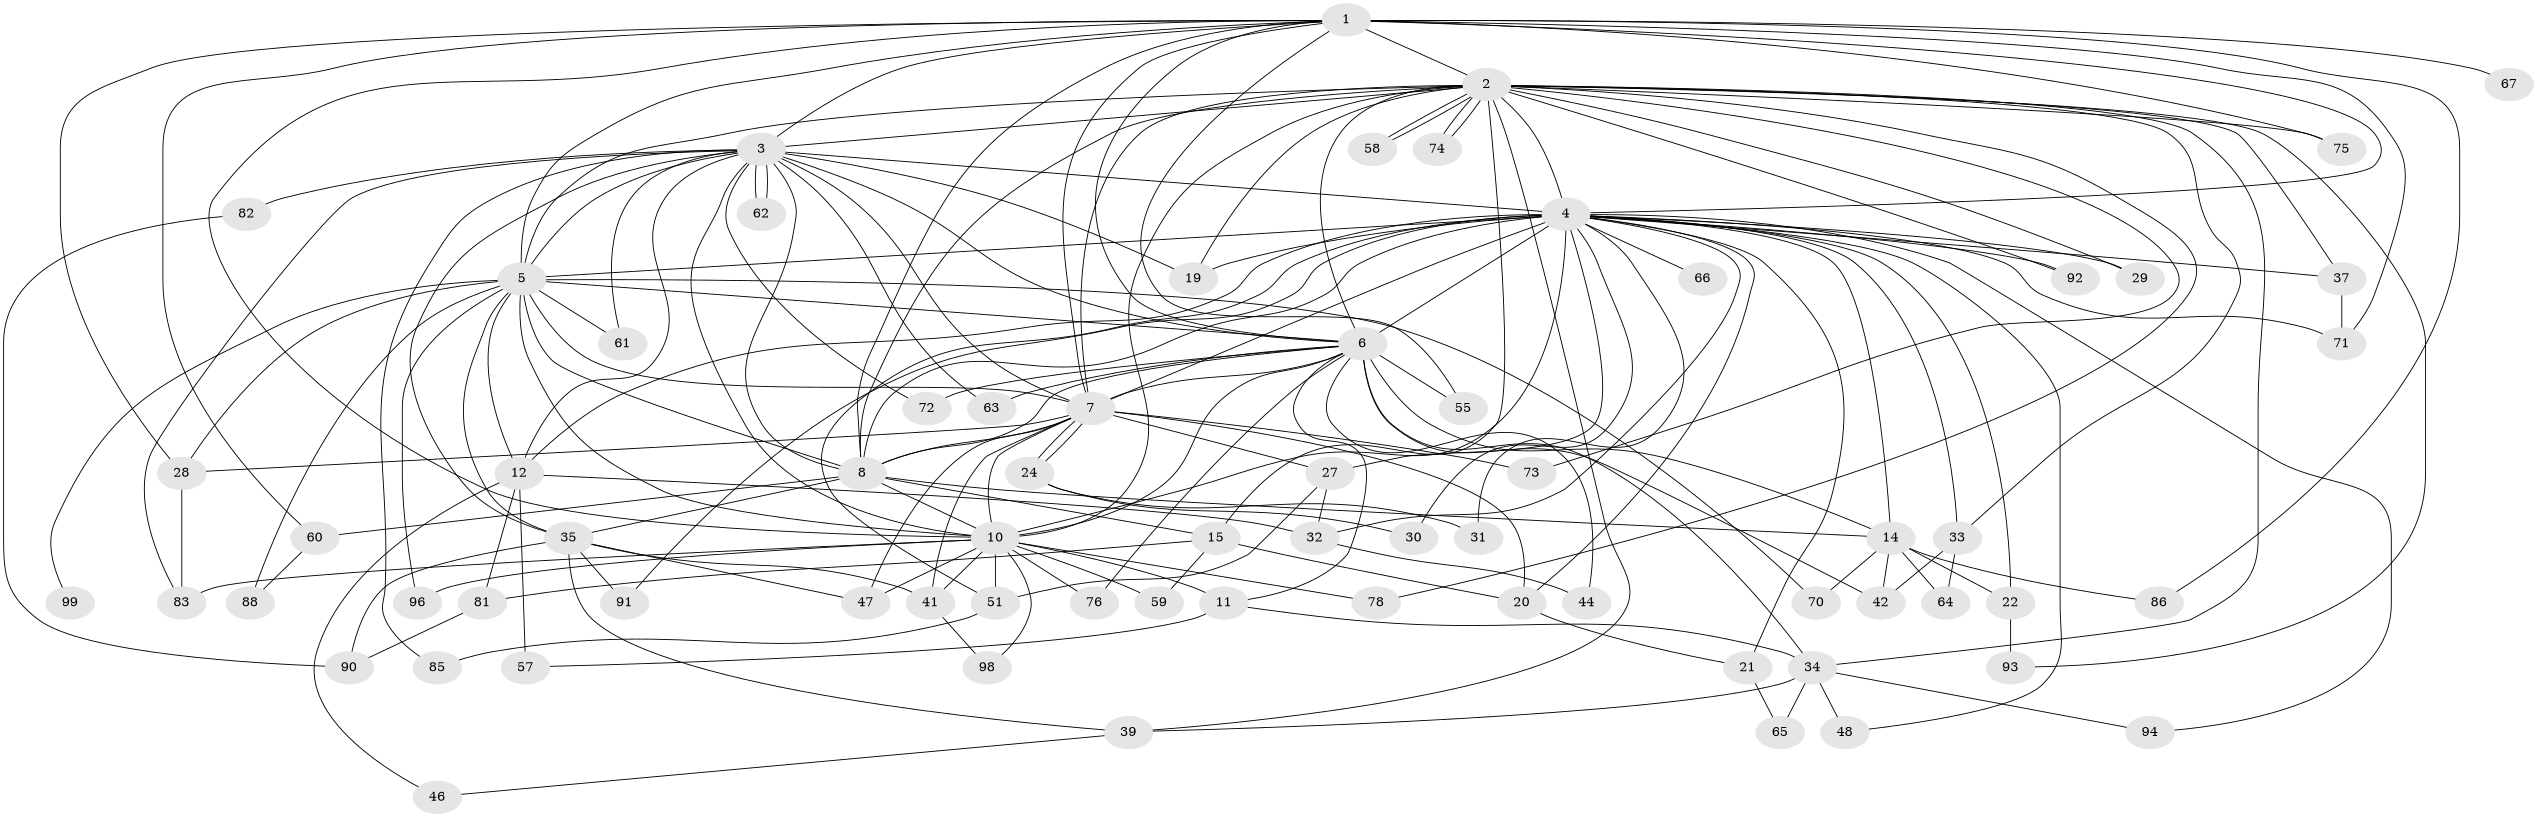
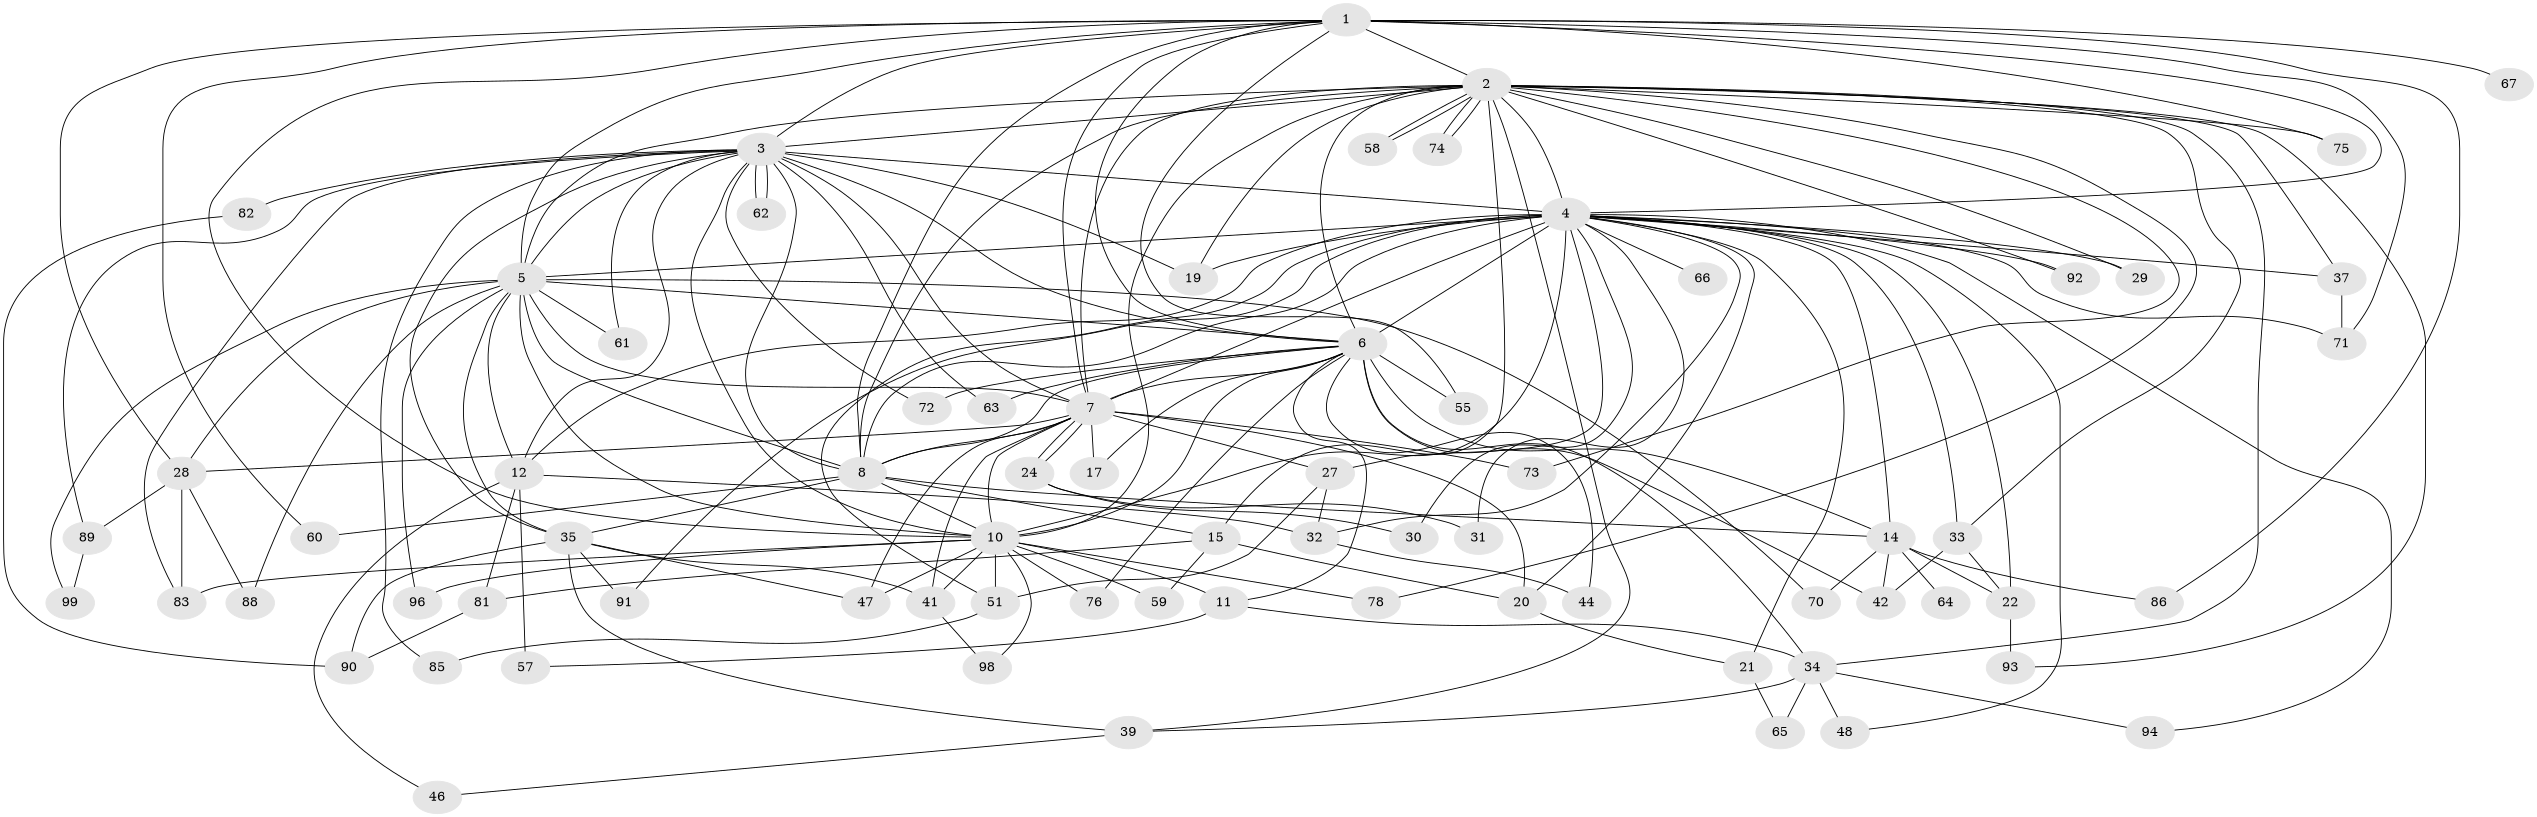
none -> (1094, 473)
none -> (87, 538)
(283, 571) -> (216, 538)
(1950, 577) -> (1978, 563)
